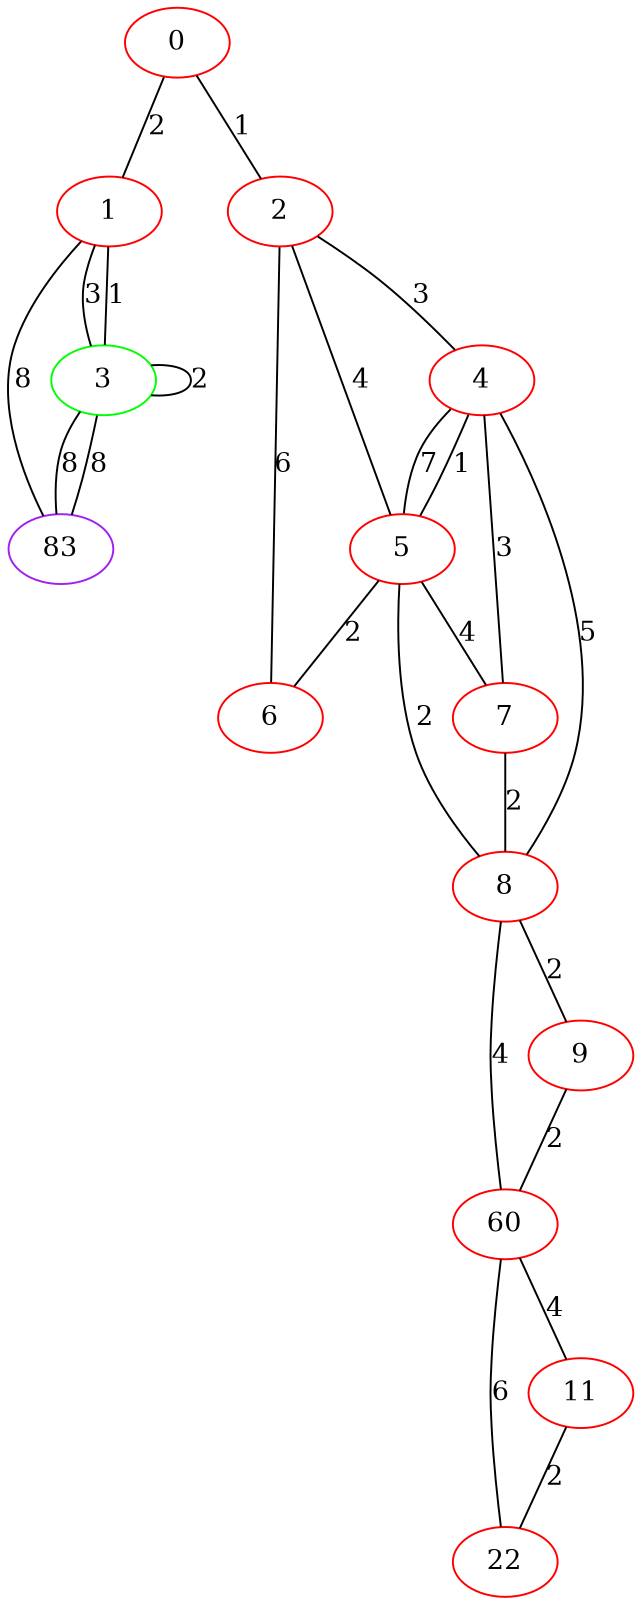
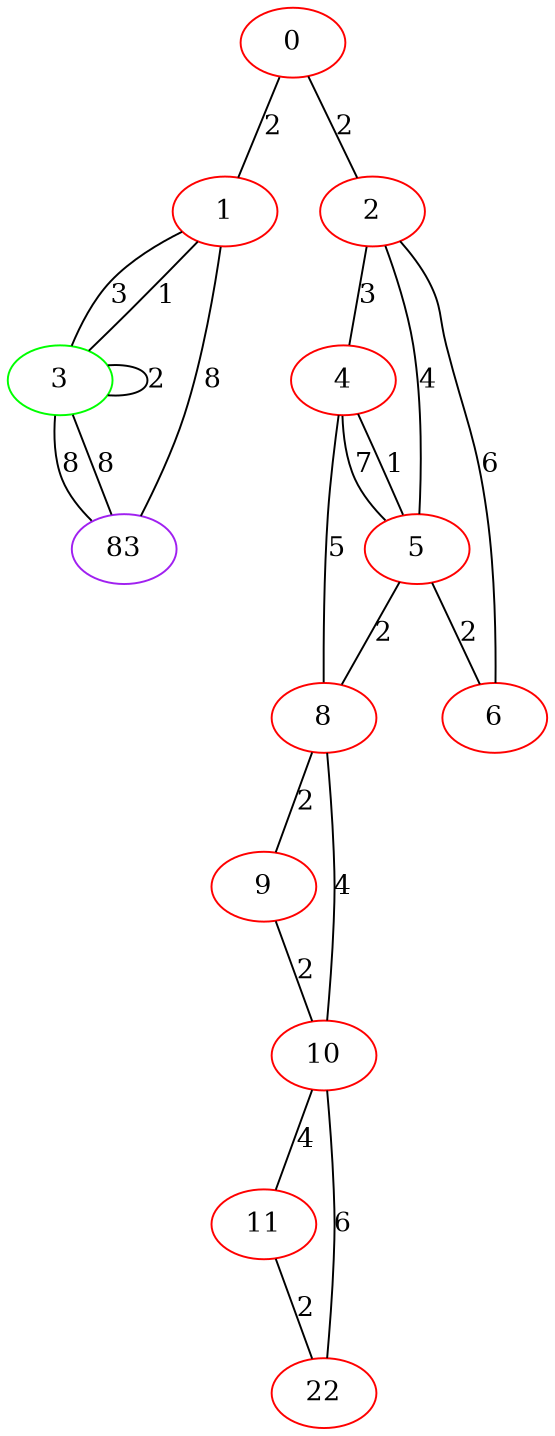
(243, 127) -> (345, 127)
(505, 718) -> none
(505, 1224) -> (324, 1056)
